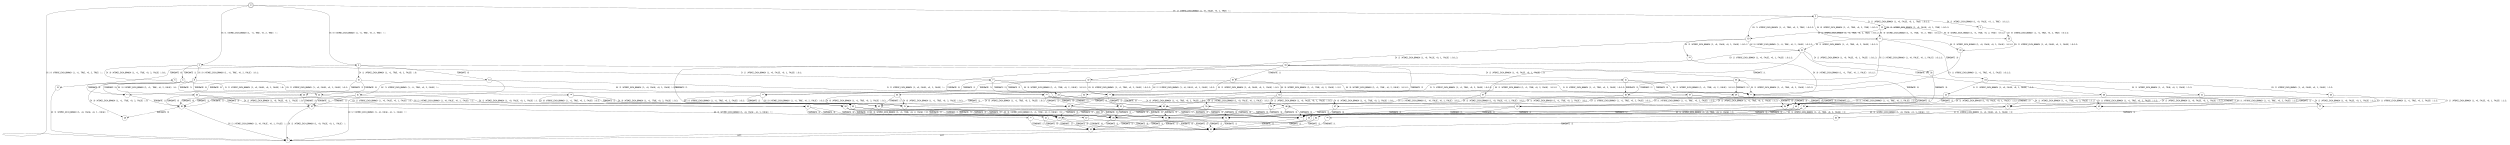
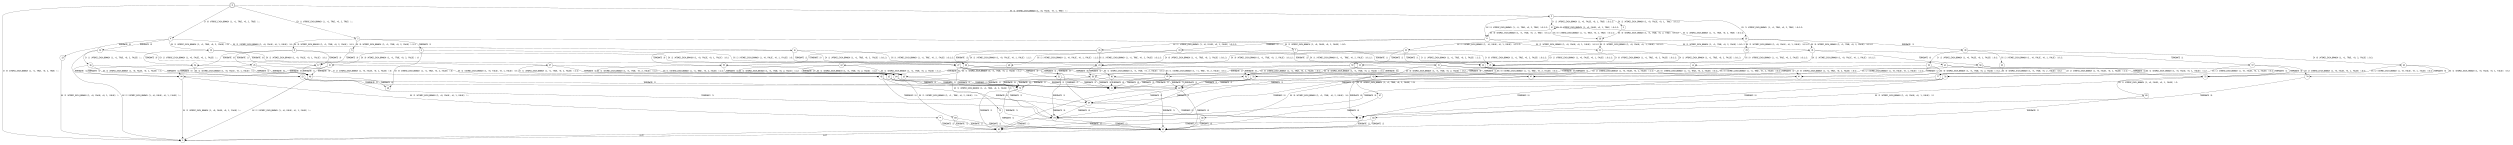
(1260, 73) -> (1855, 43)
(348, 90) -> none
(1099, 112) -> (1356, 96)
(930, 113) -> (1135, 96)
